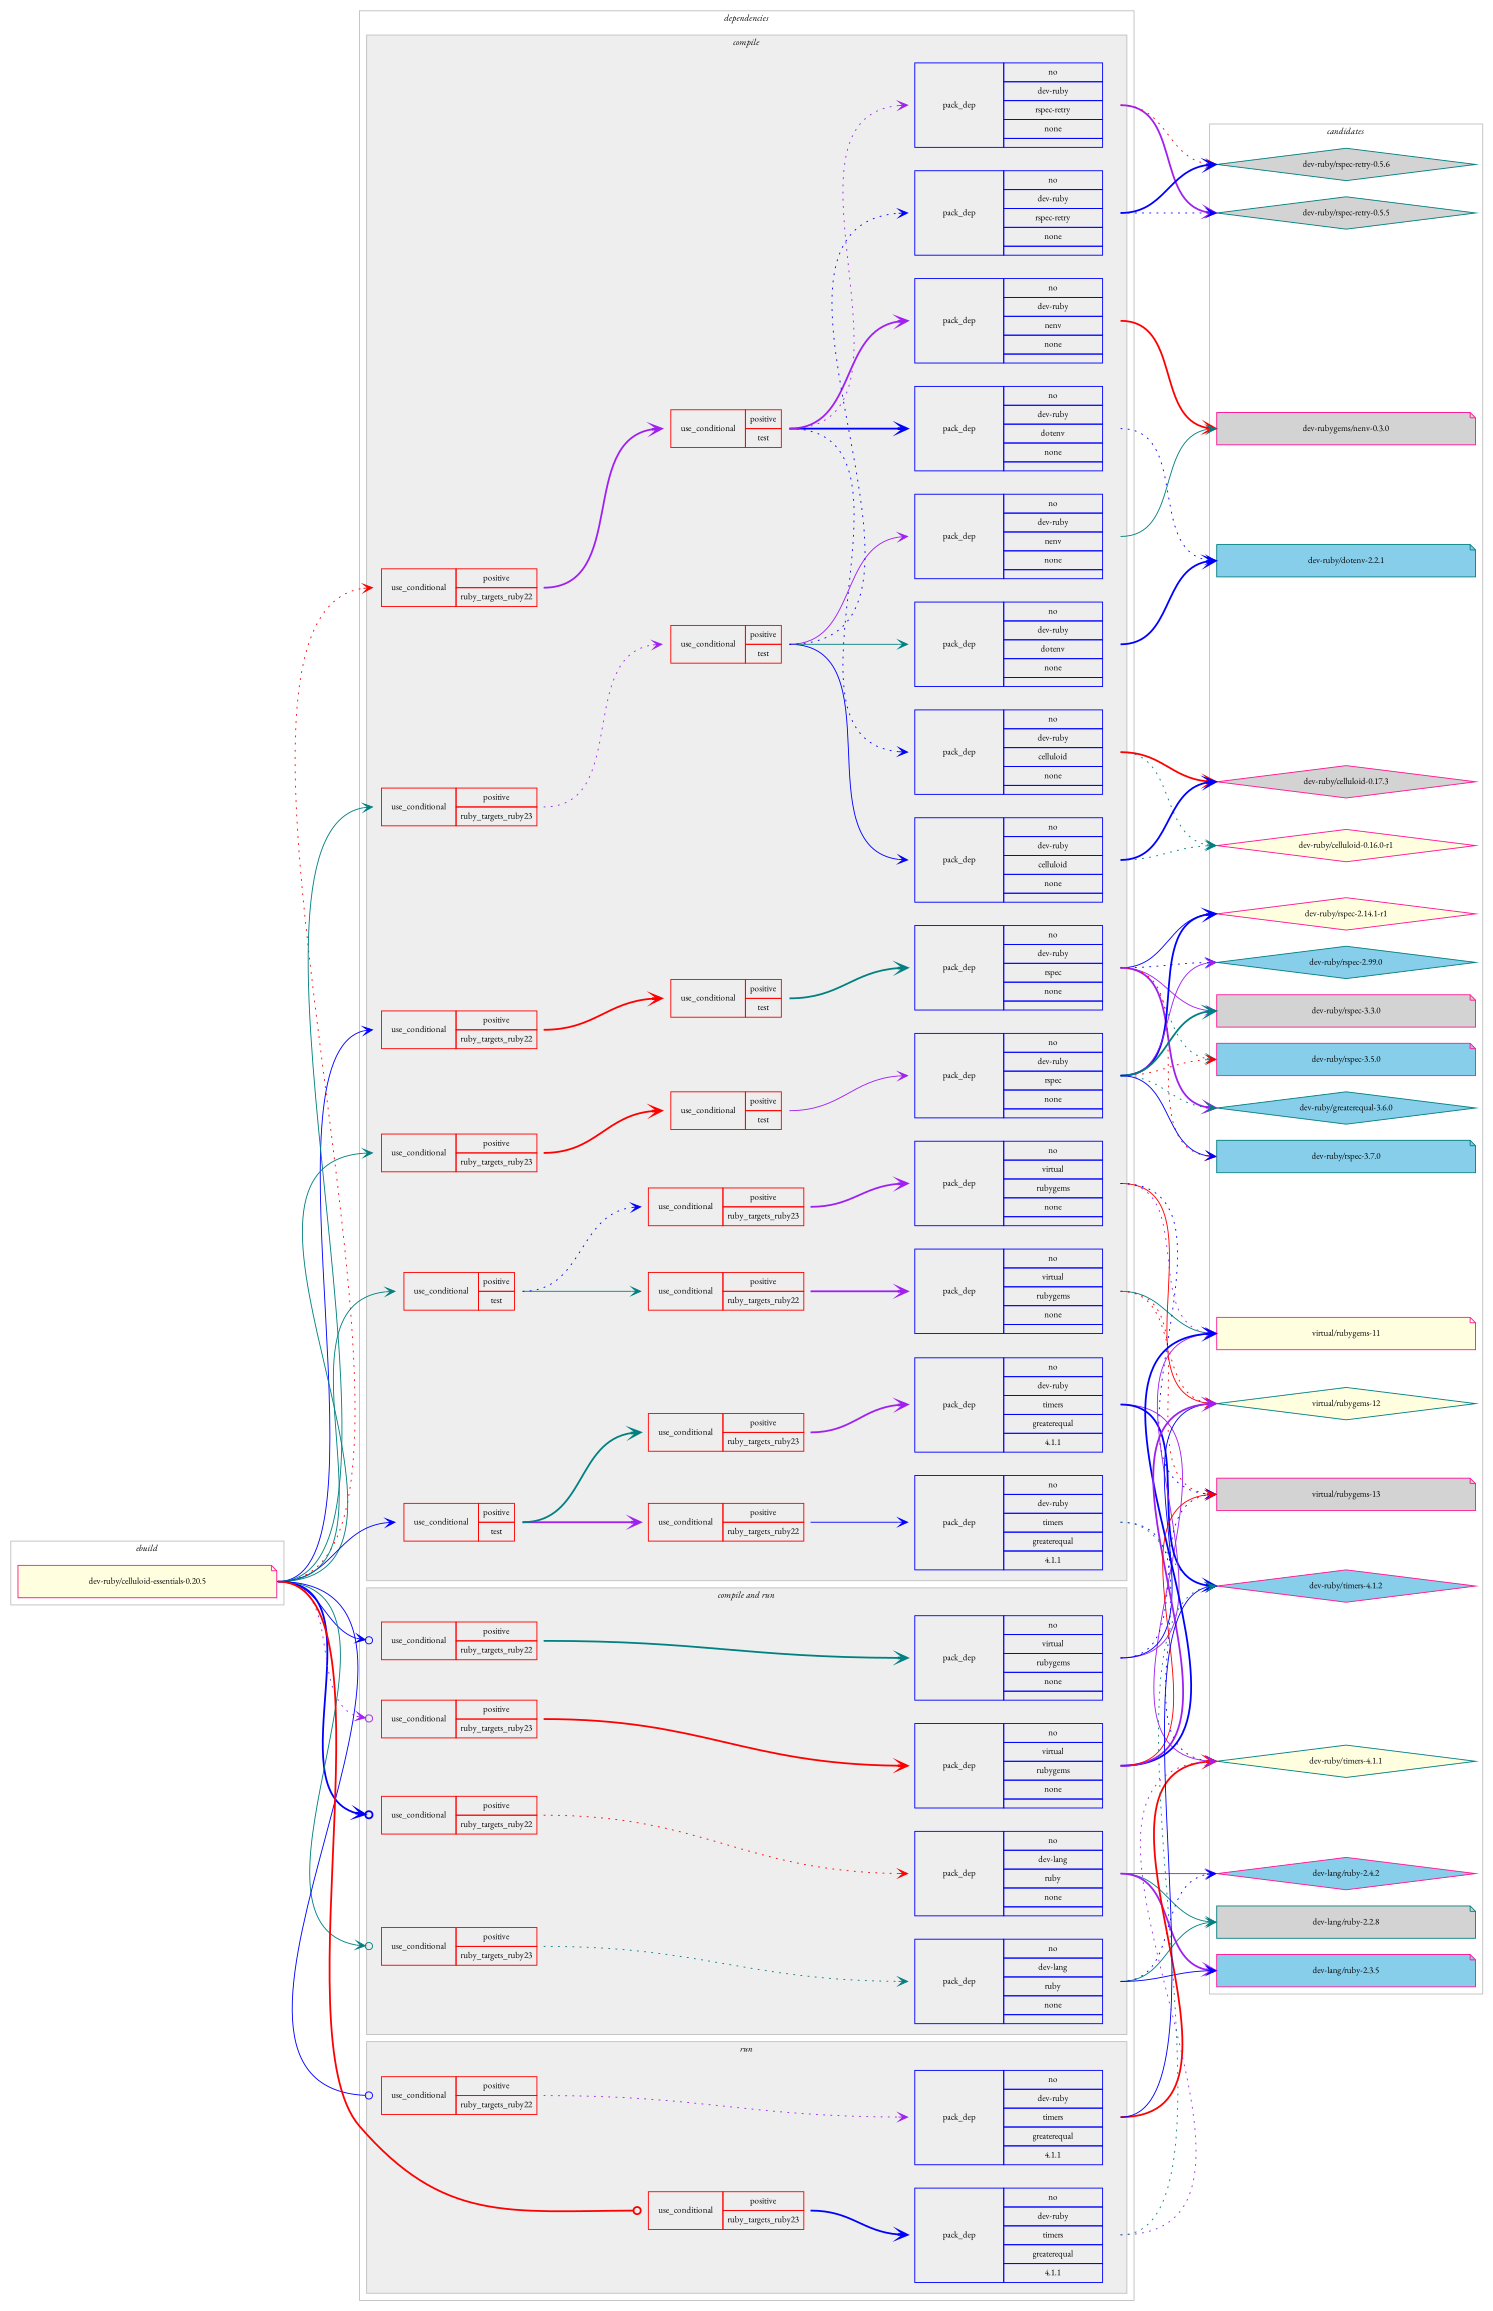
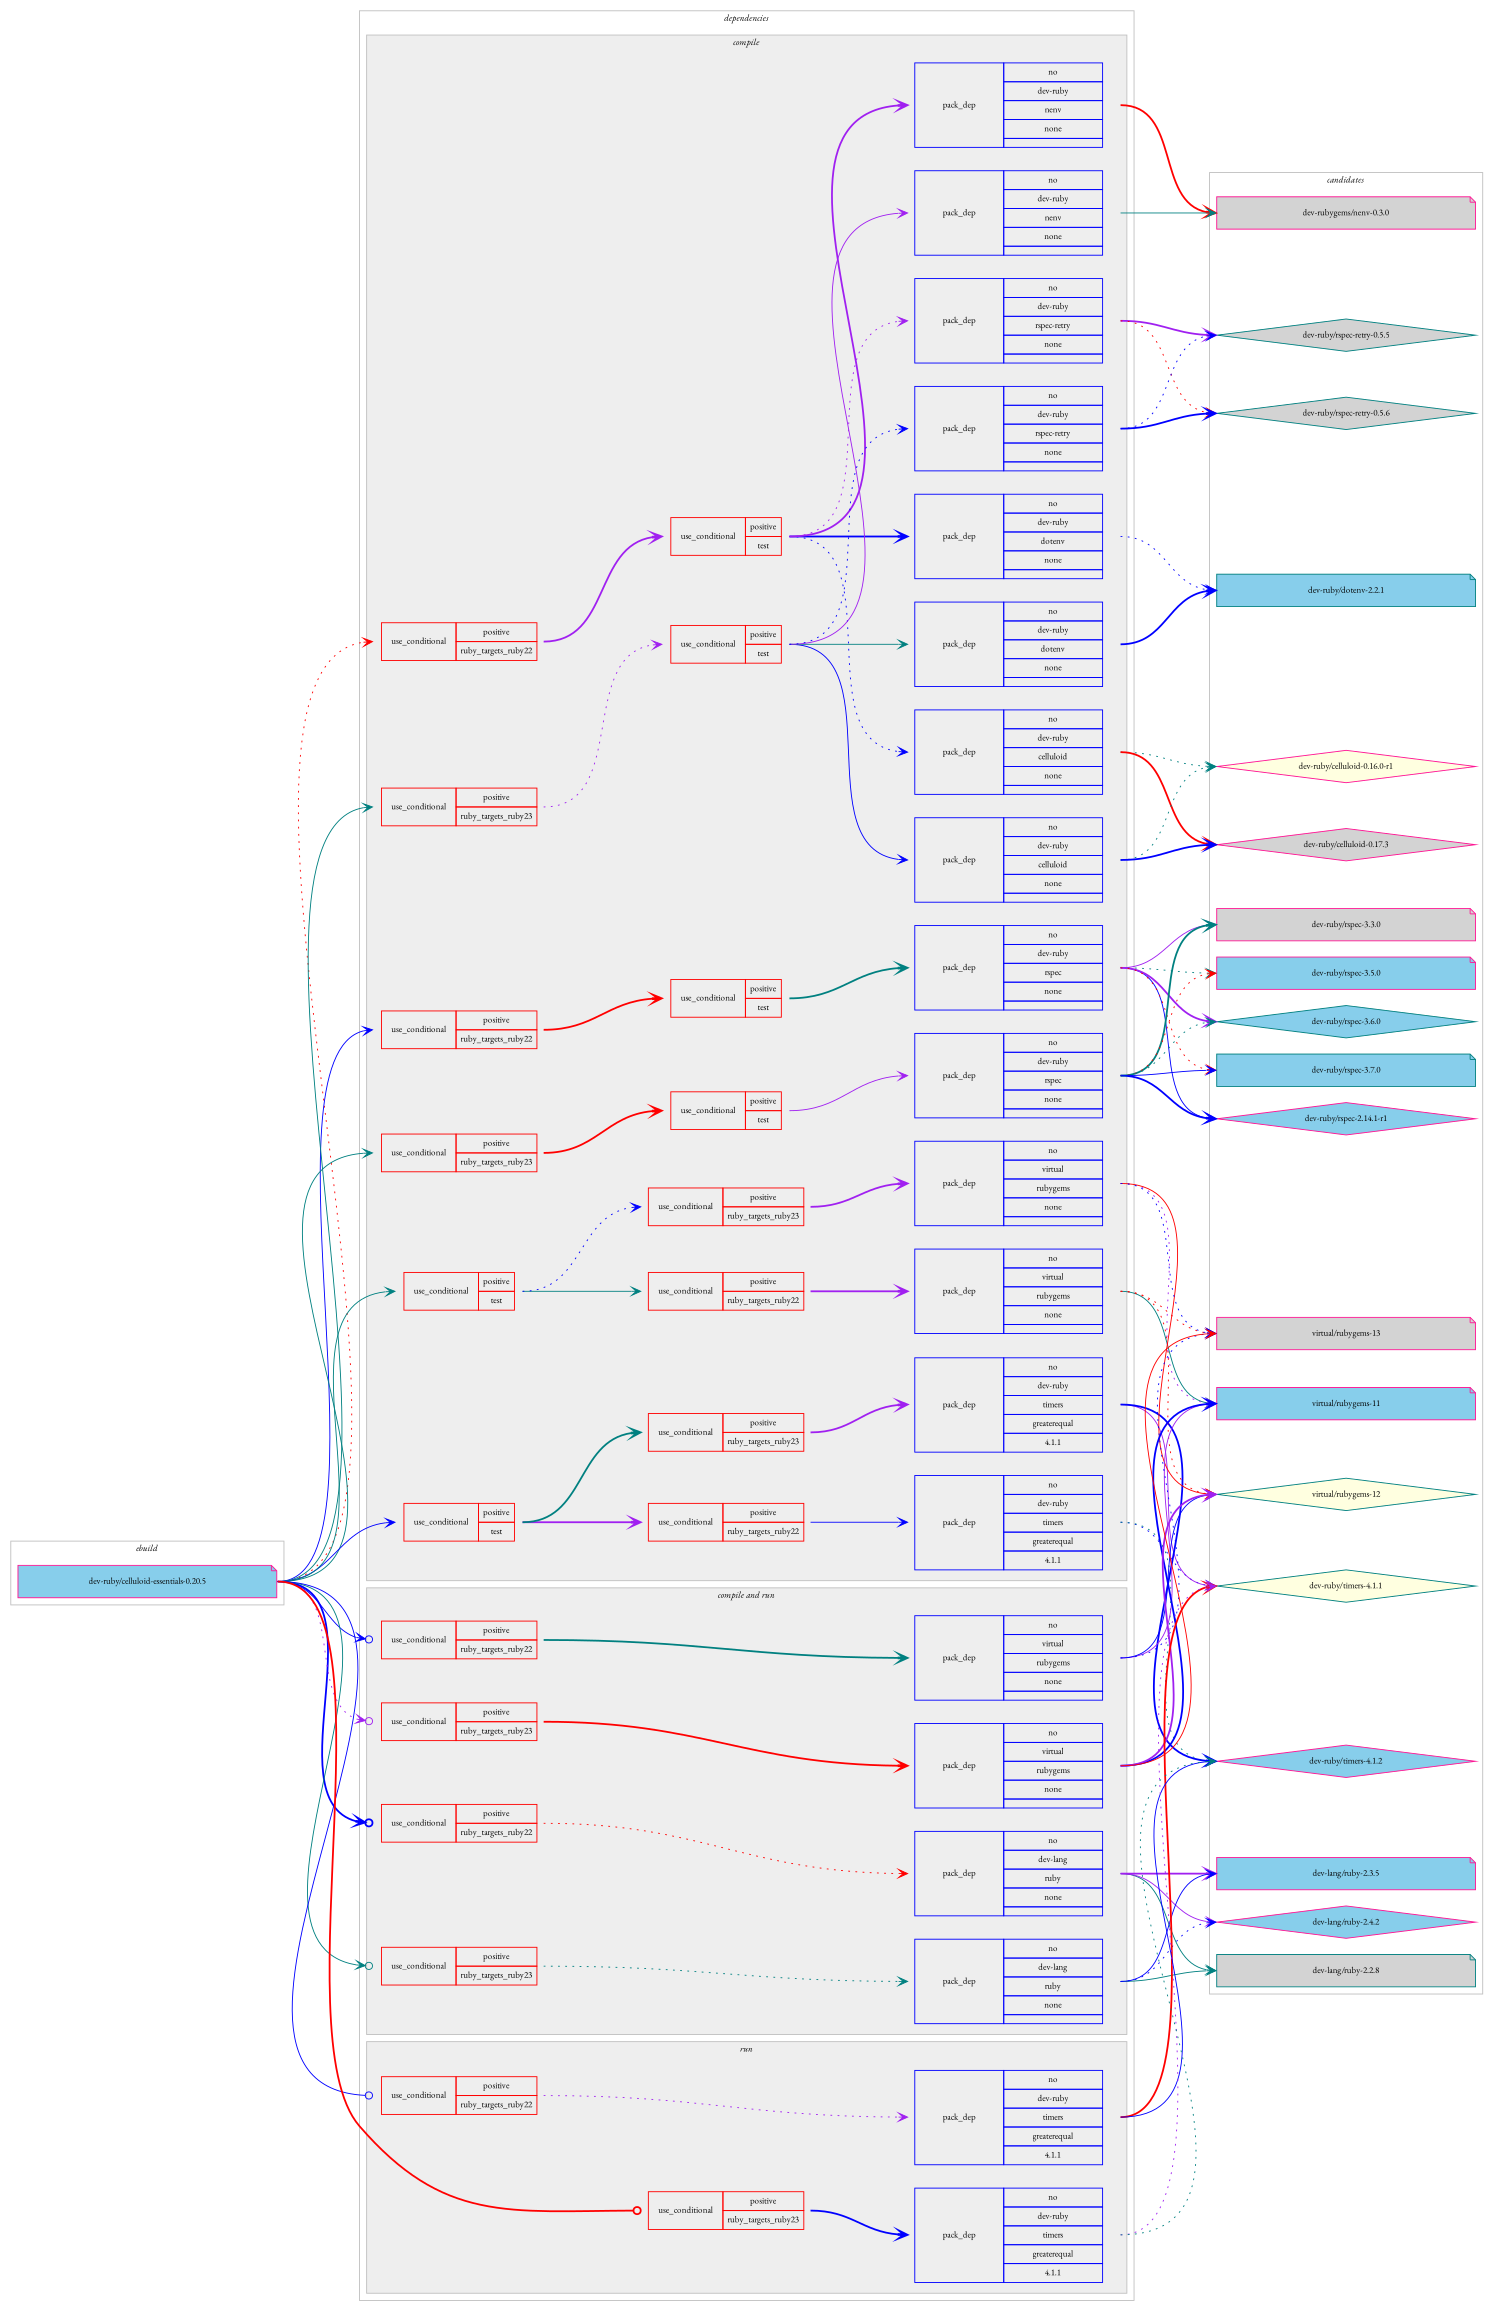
(1346, 914) -> (1346, 1119)
(1346, 962) -> none
(1346, 1108) -> (1346, 1022)
(1346, 1334) -> (1346, 1404)
(147, 1582) -> (147, 1582)
